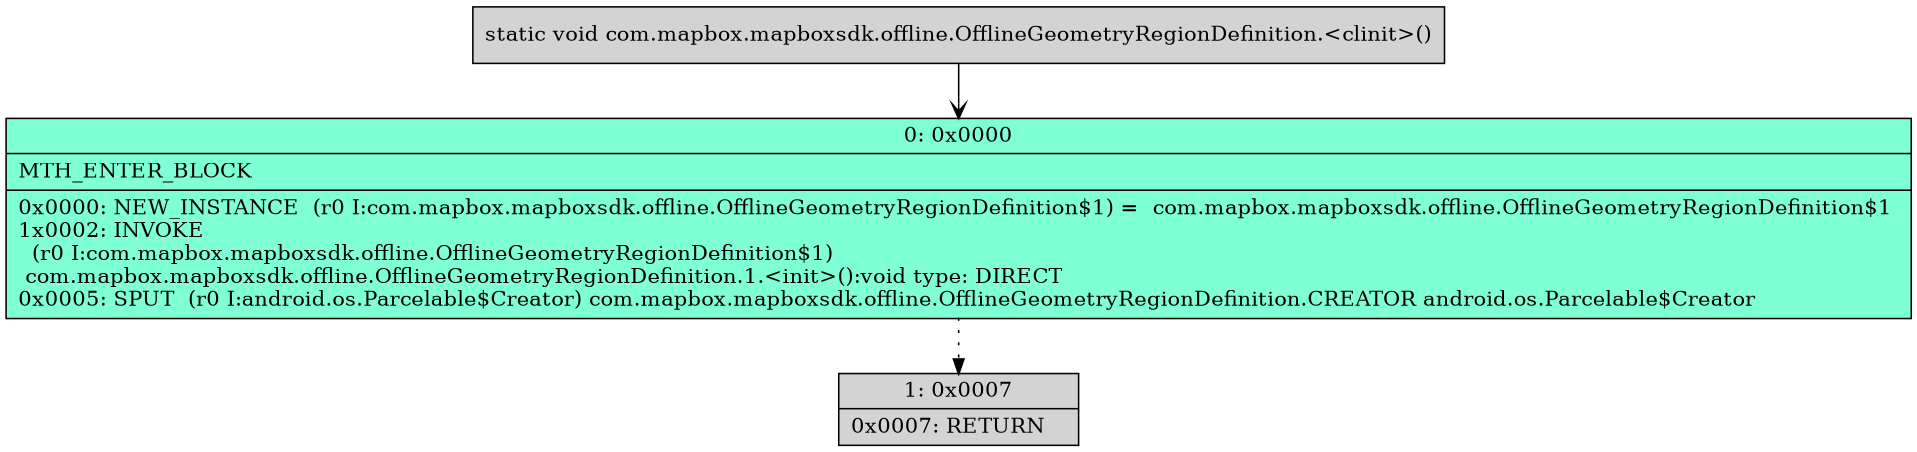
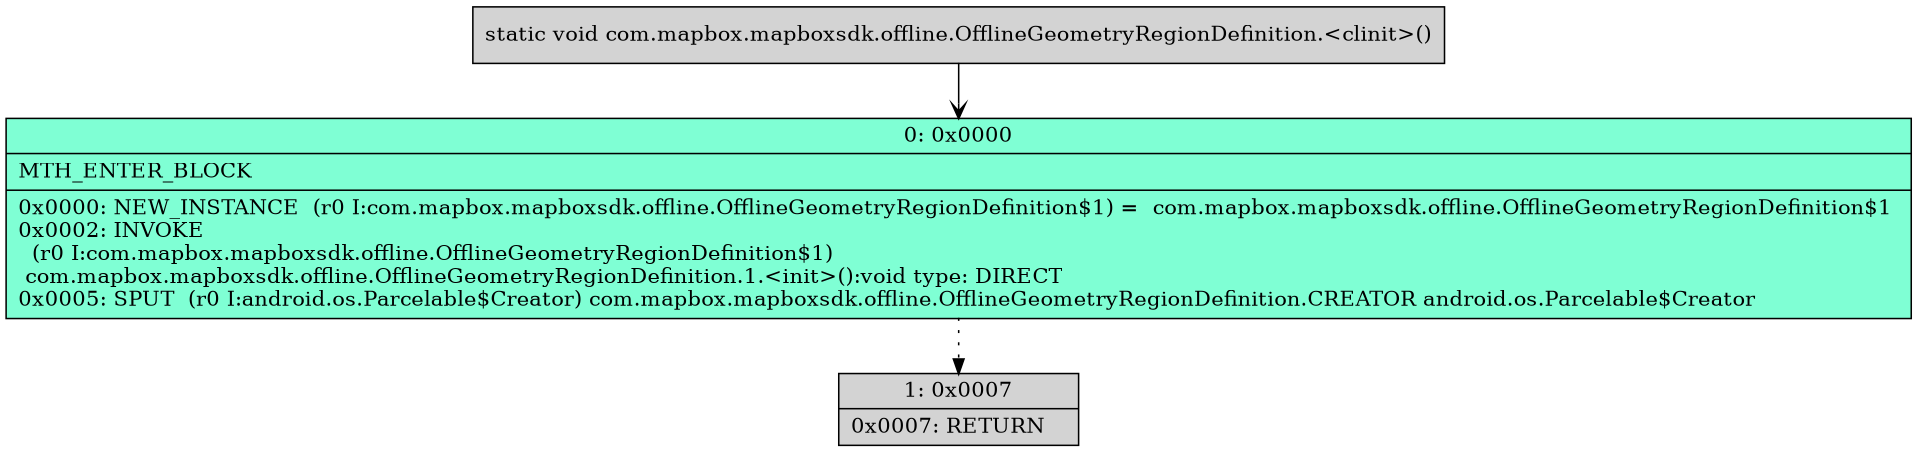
(118, 231) -> (118, 231)
